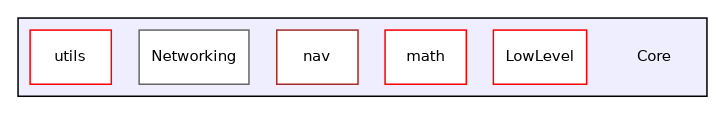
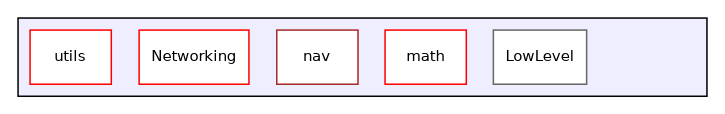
(194, 57) -> (194, 57)
(540, 57) -> (540, 57)
(654, 57) -> none
